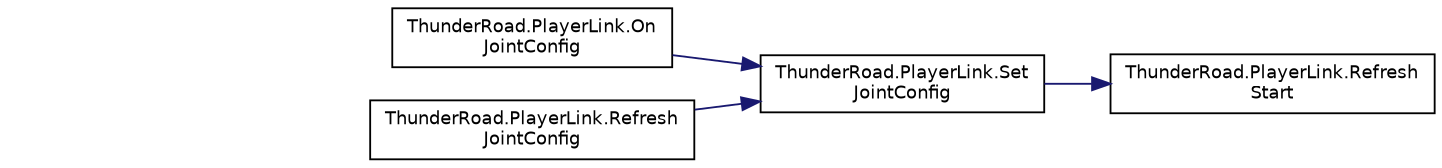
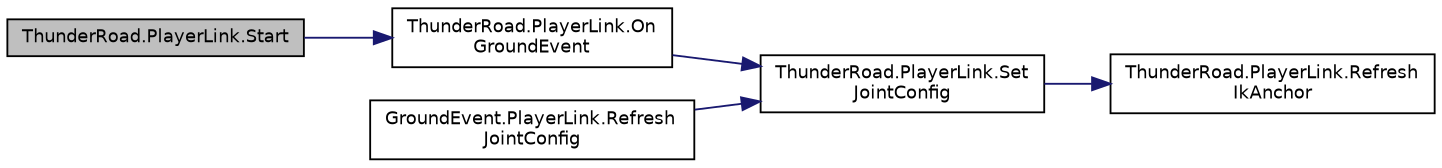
none -> (156, 38)
(532, 38) -> (532, 38)
(1273, 84) -> (1273, 84)
(532, 130) -> (532, 130)
